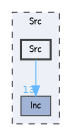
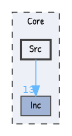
(36, 22) -> (36, 22)
